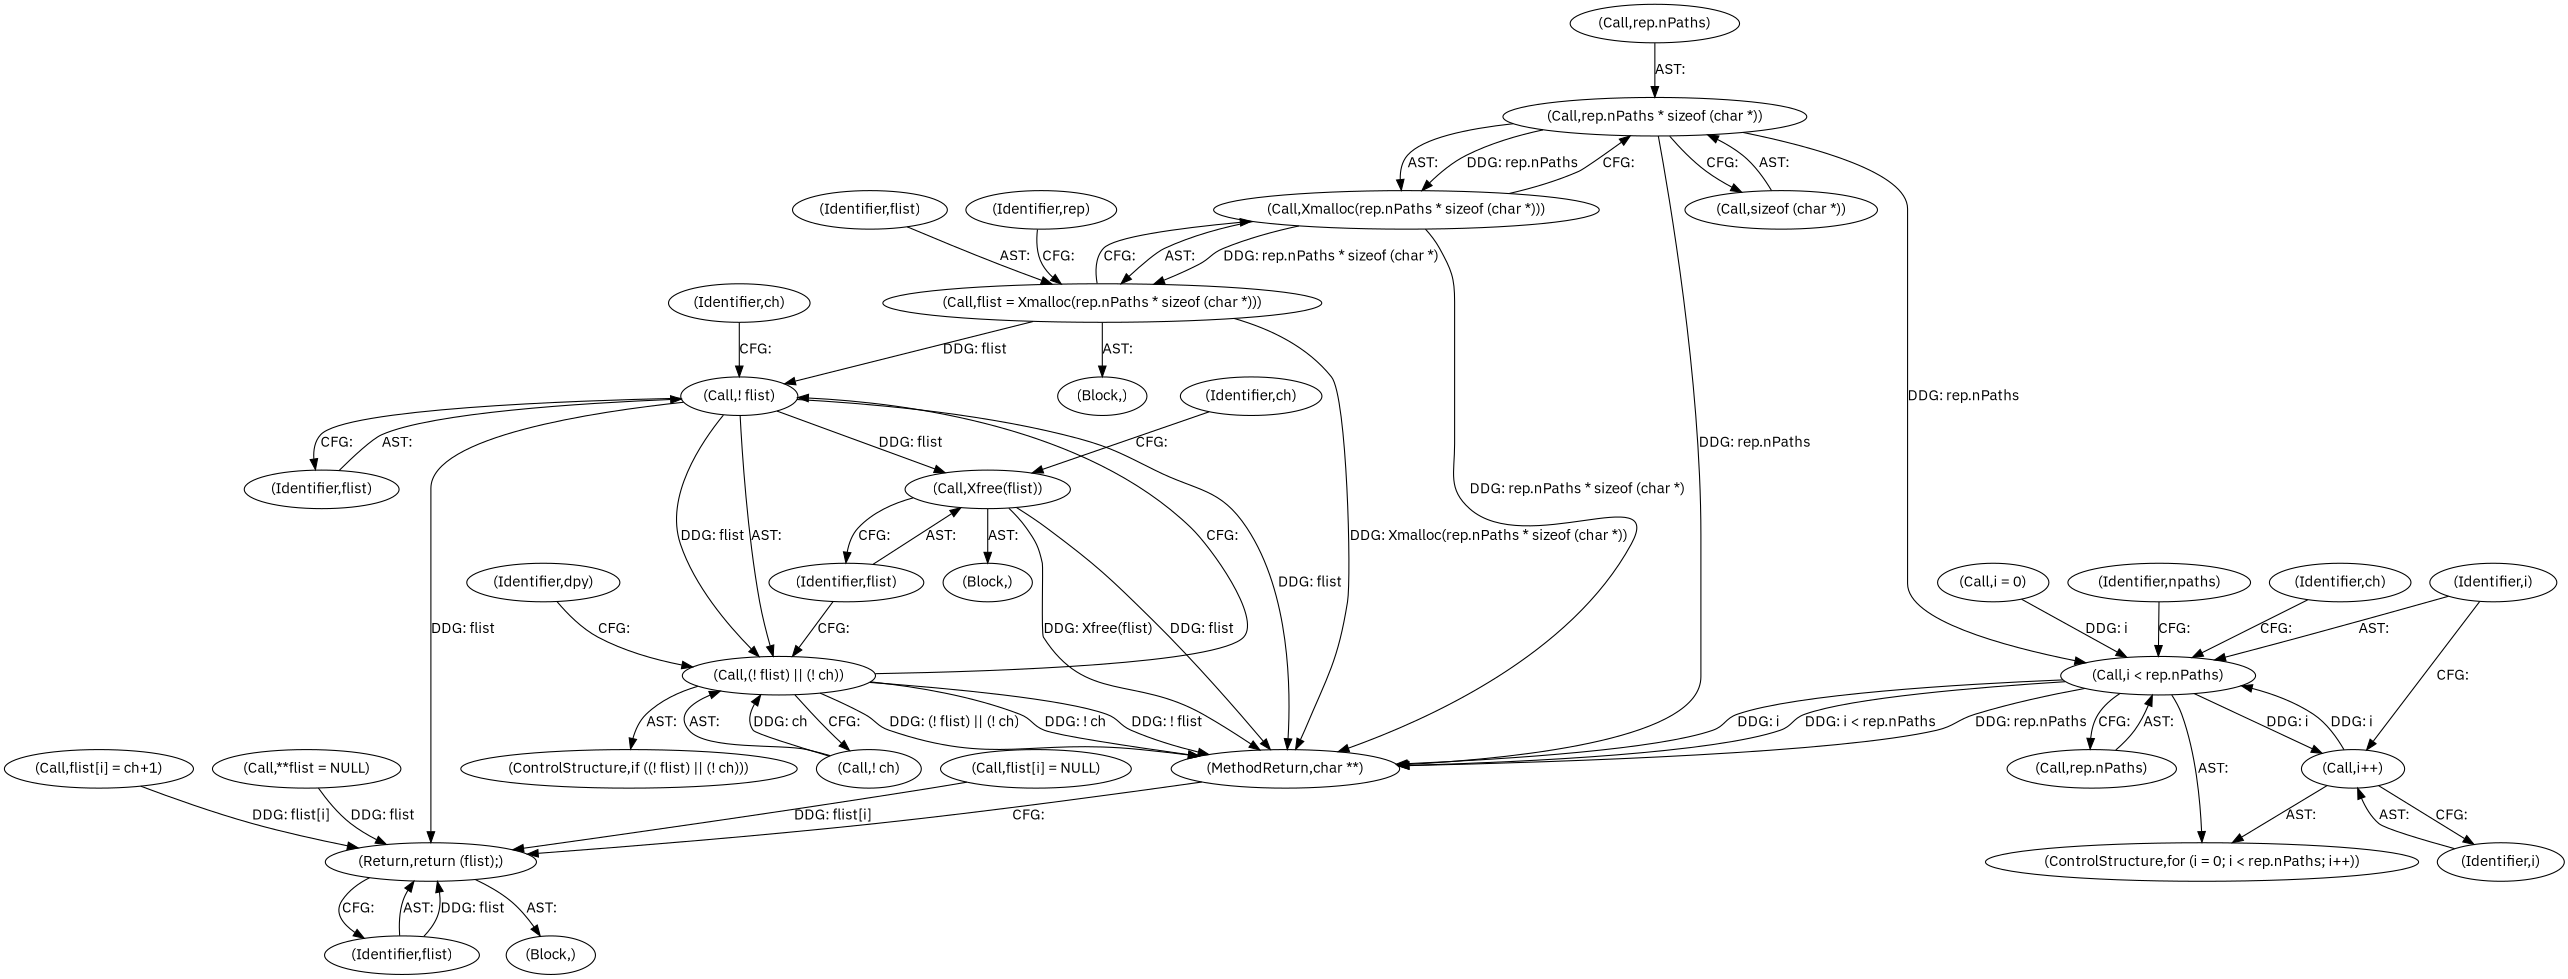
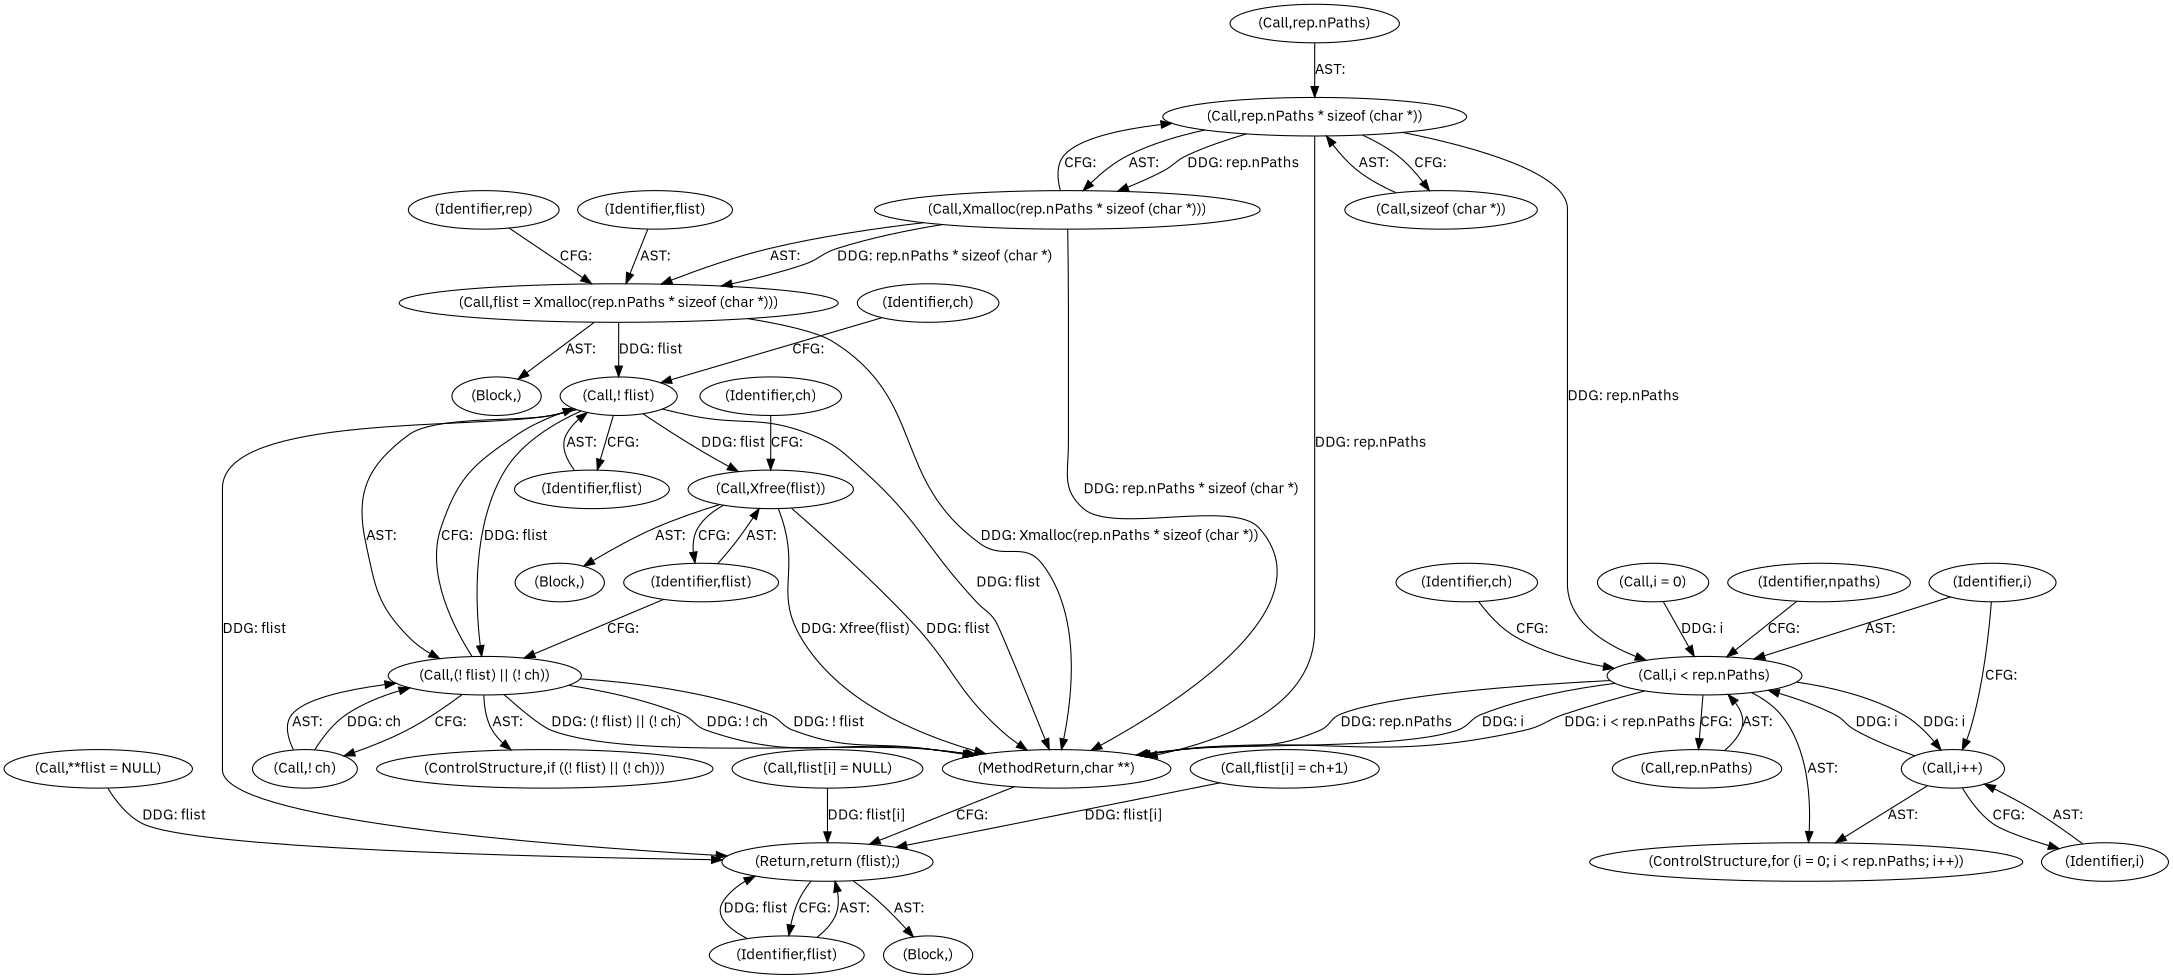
(1152, 233) -> none
(543, 583) -> none
